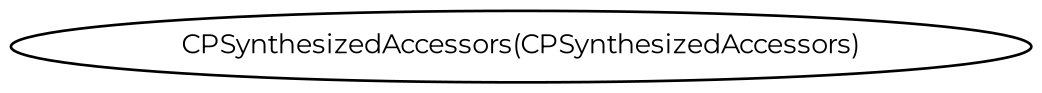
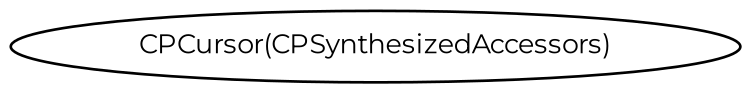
(521, 47) -> (376, 47)
